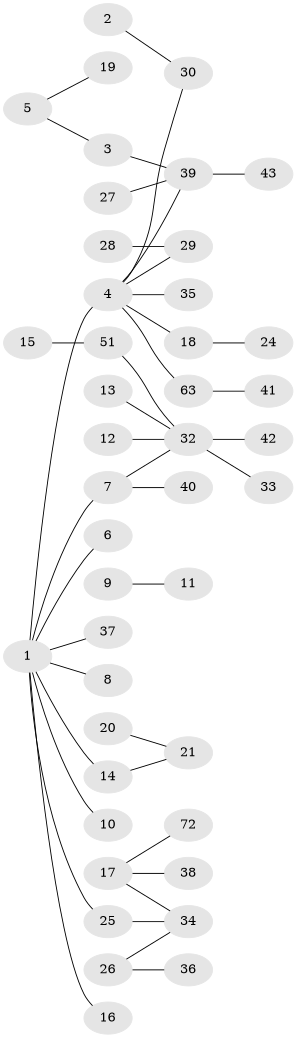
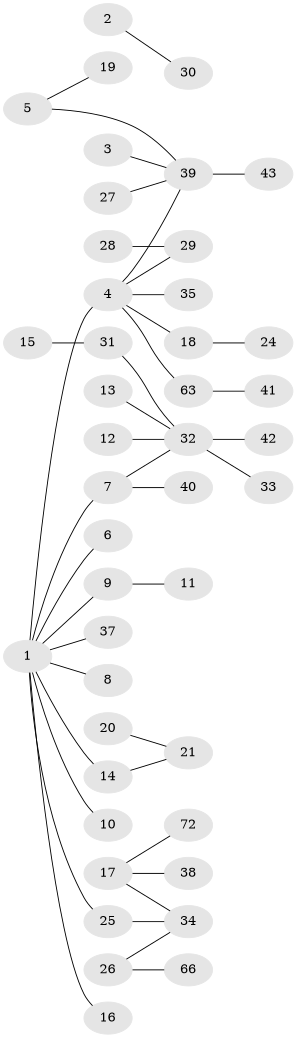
(68, 130) -> (120, 121)
(156, 192) -> none
(108, 343) -> (108, 343)
none -> (68, 620)
(188, 970) -> (188, 970)
